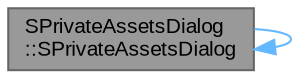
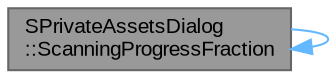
(131, 39) -> (150, 39)
